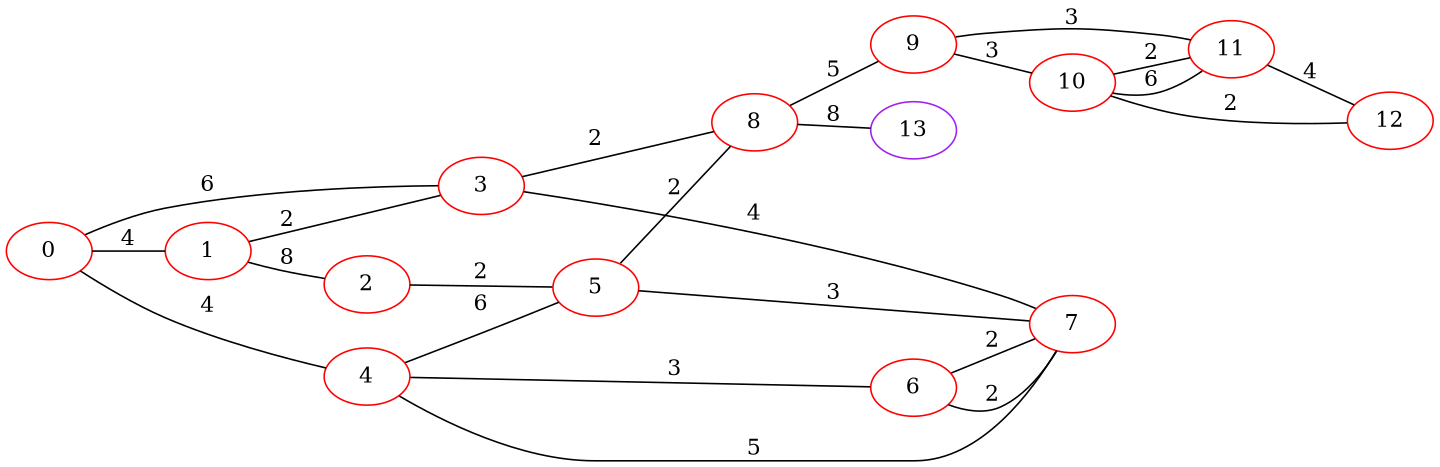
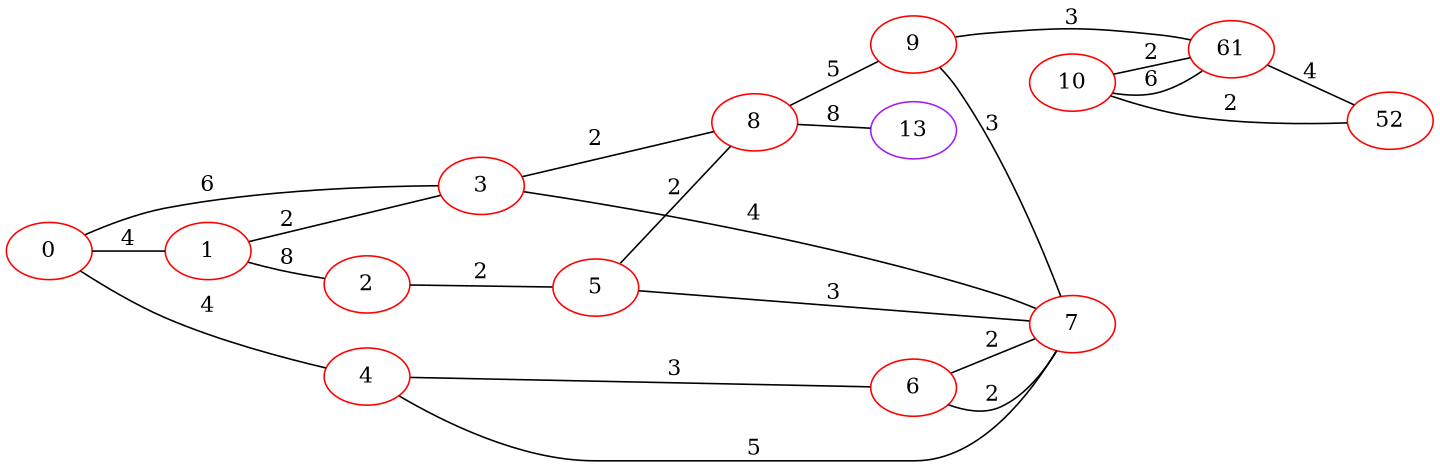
(1231, 49) -> (1231, 49)
(993, 64) -> (1009, 177)
(1390, 121) -> (1390, 121)
(482, 333) -> none
